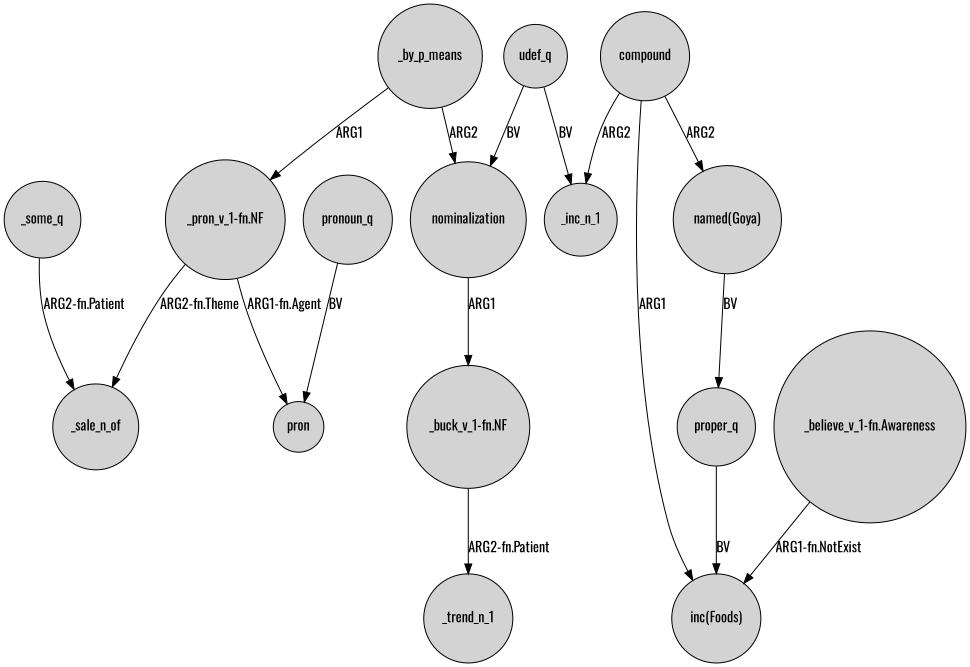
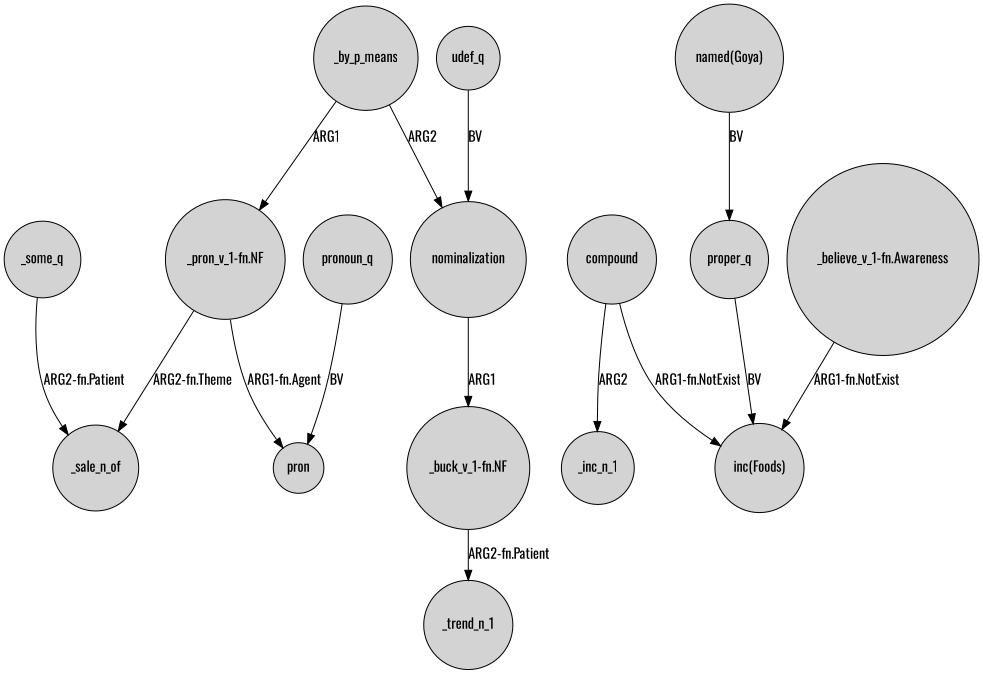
(682, 129) -> none
(556, 131) -> none
(653, 305) -> (698, 381)
